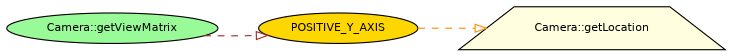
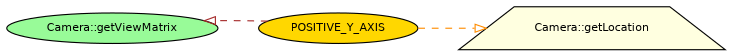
(230, 36) -> (242, 21)
